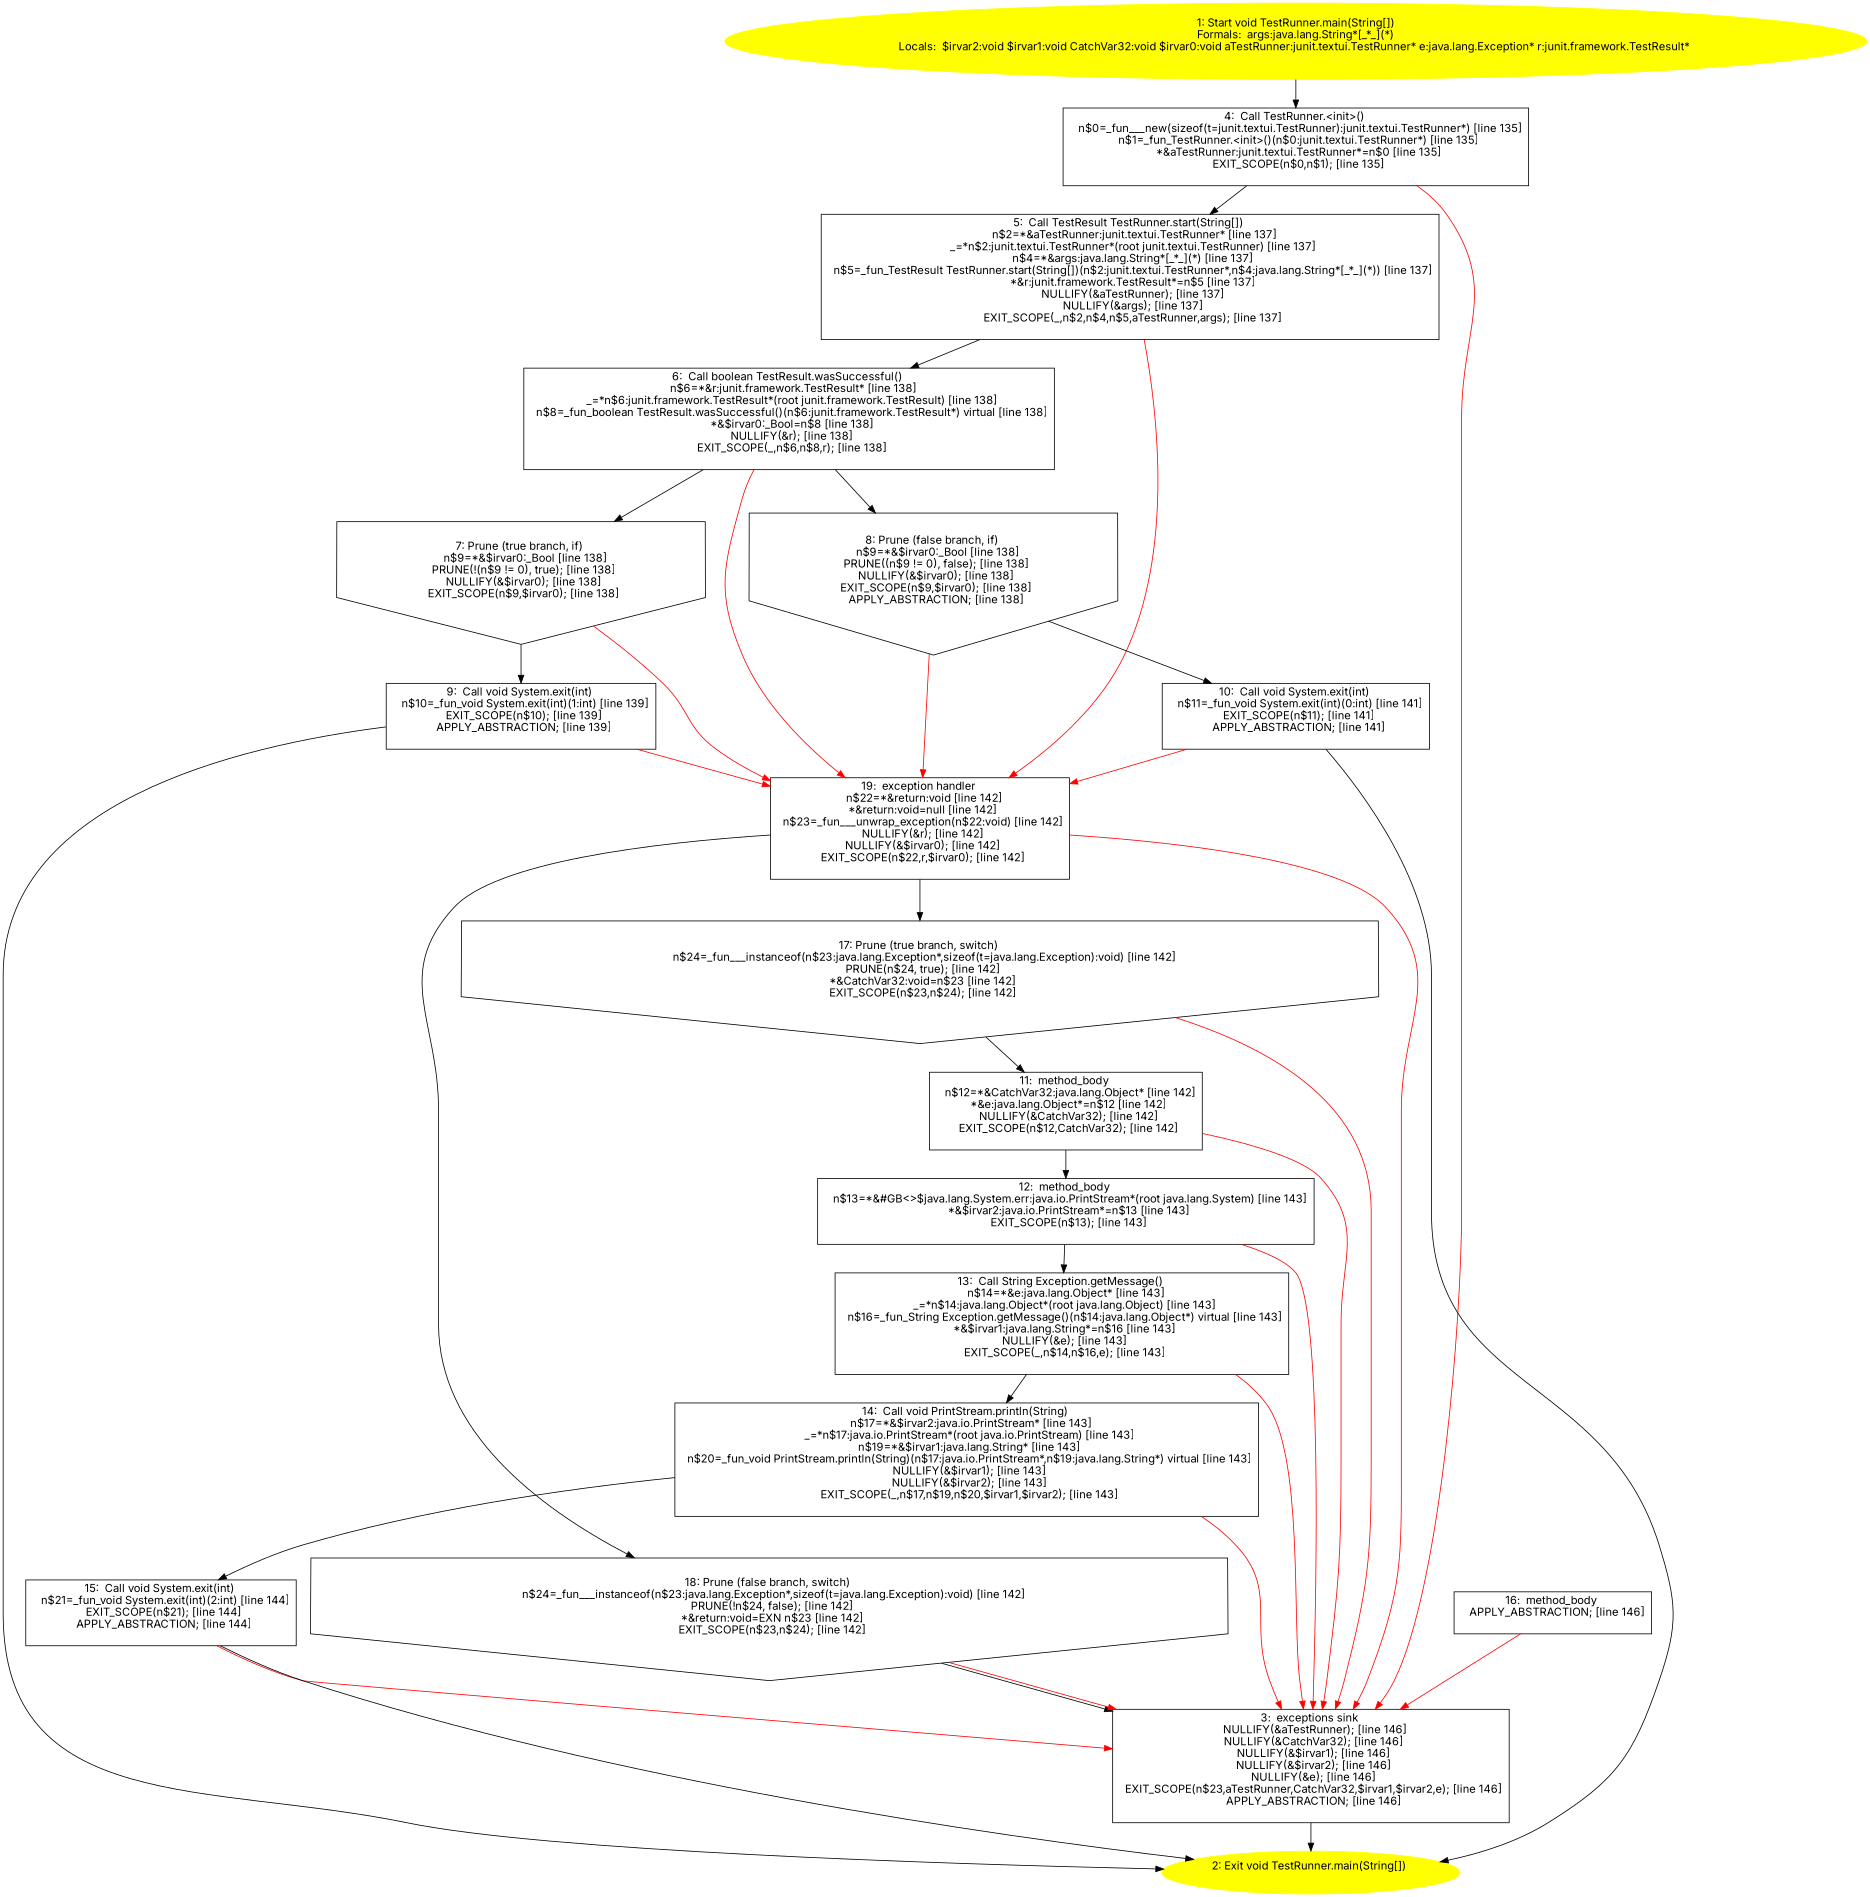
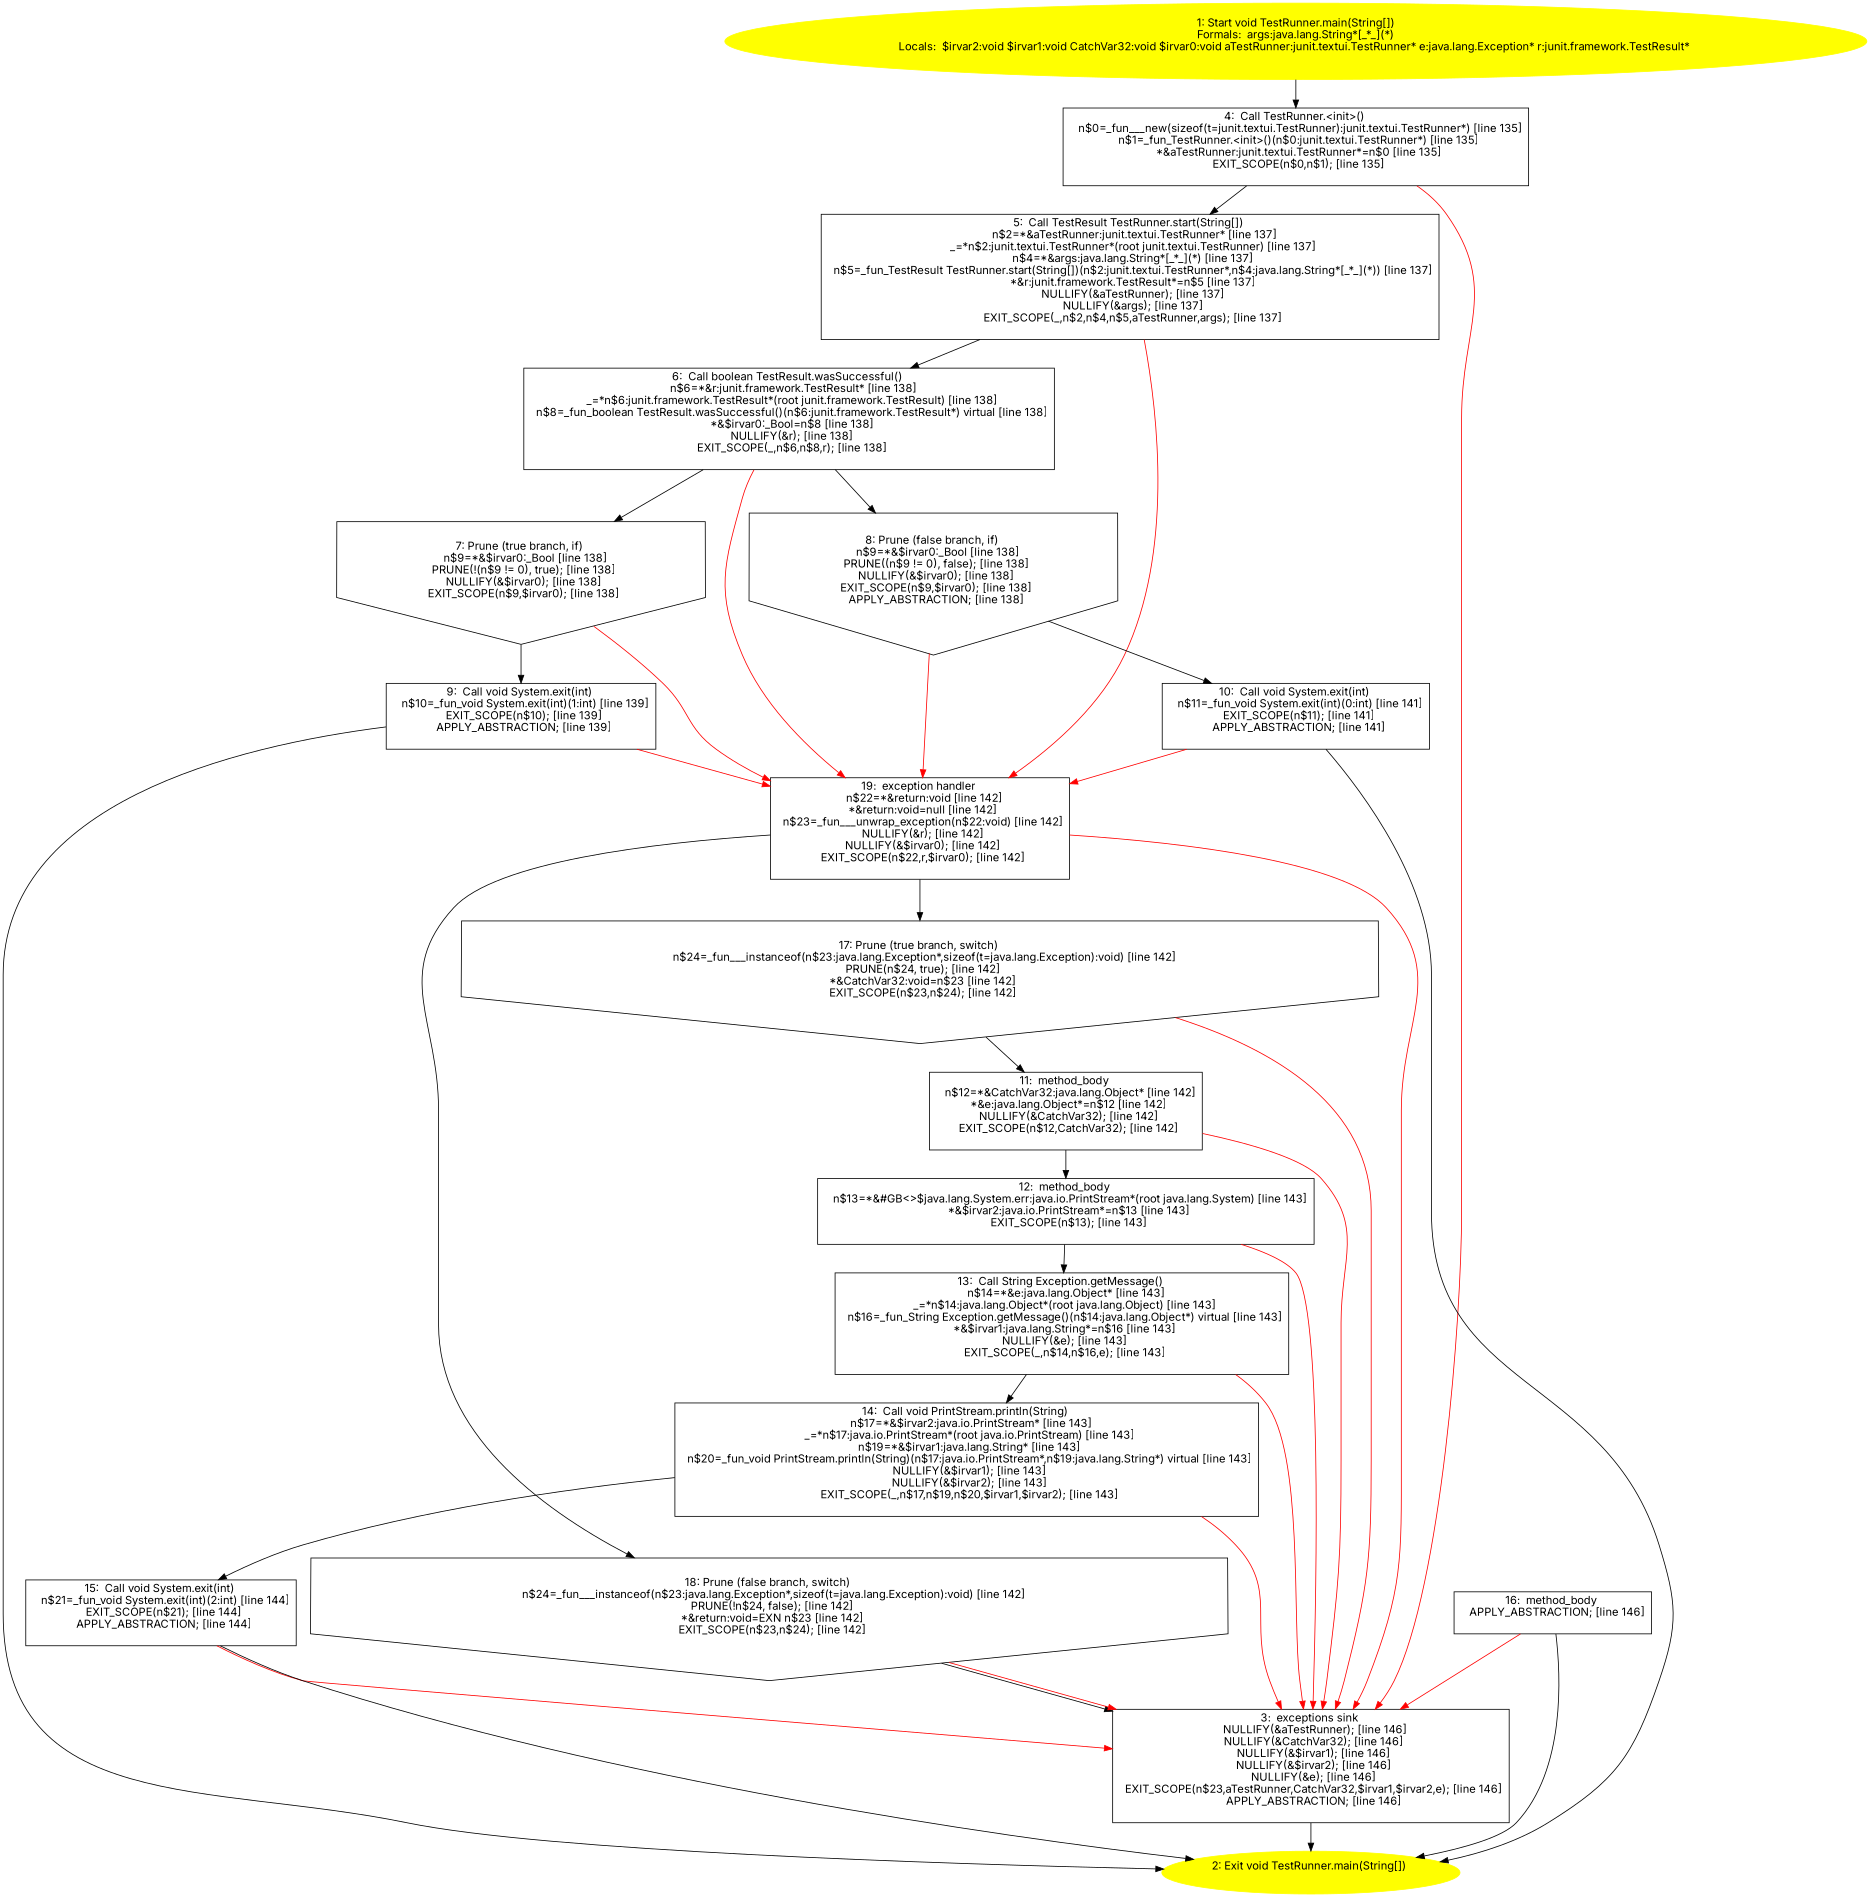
none -> (1542, 1780)
